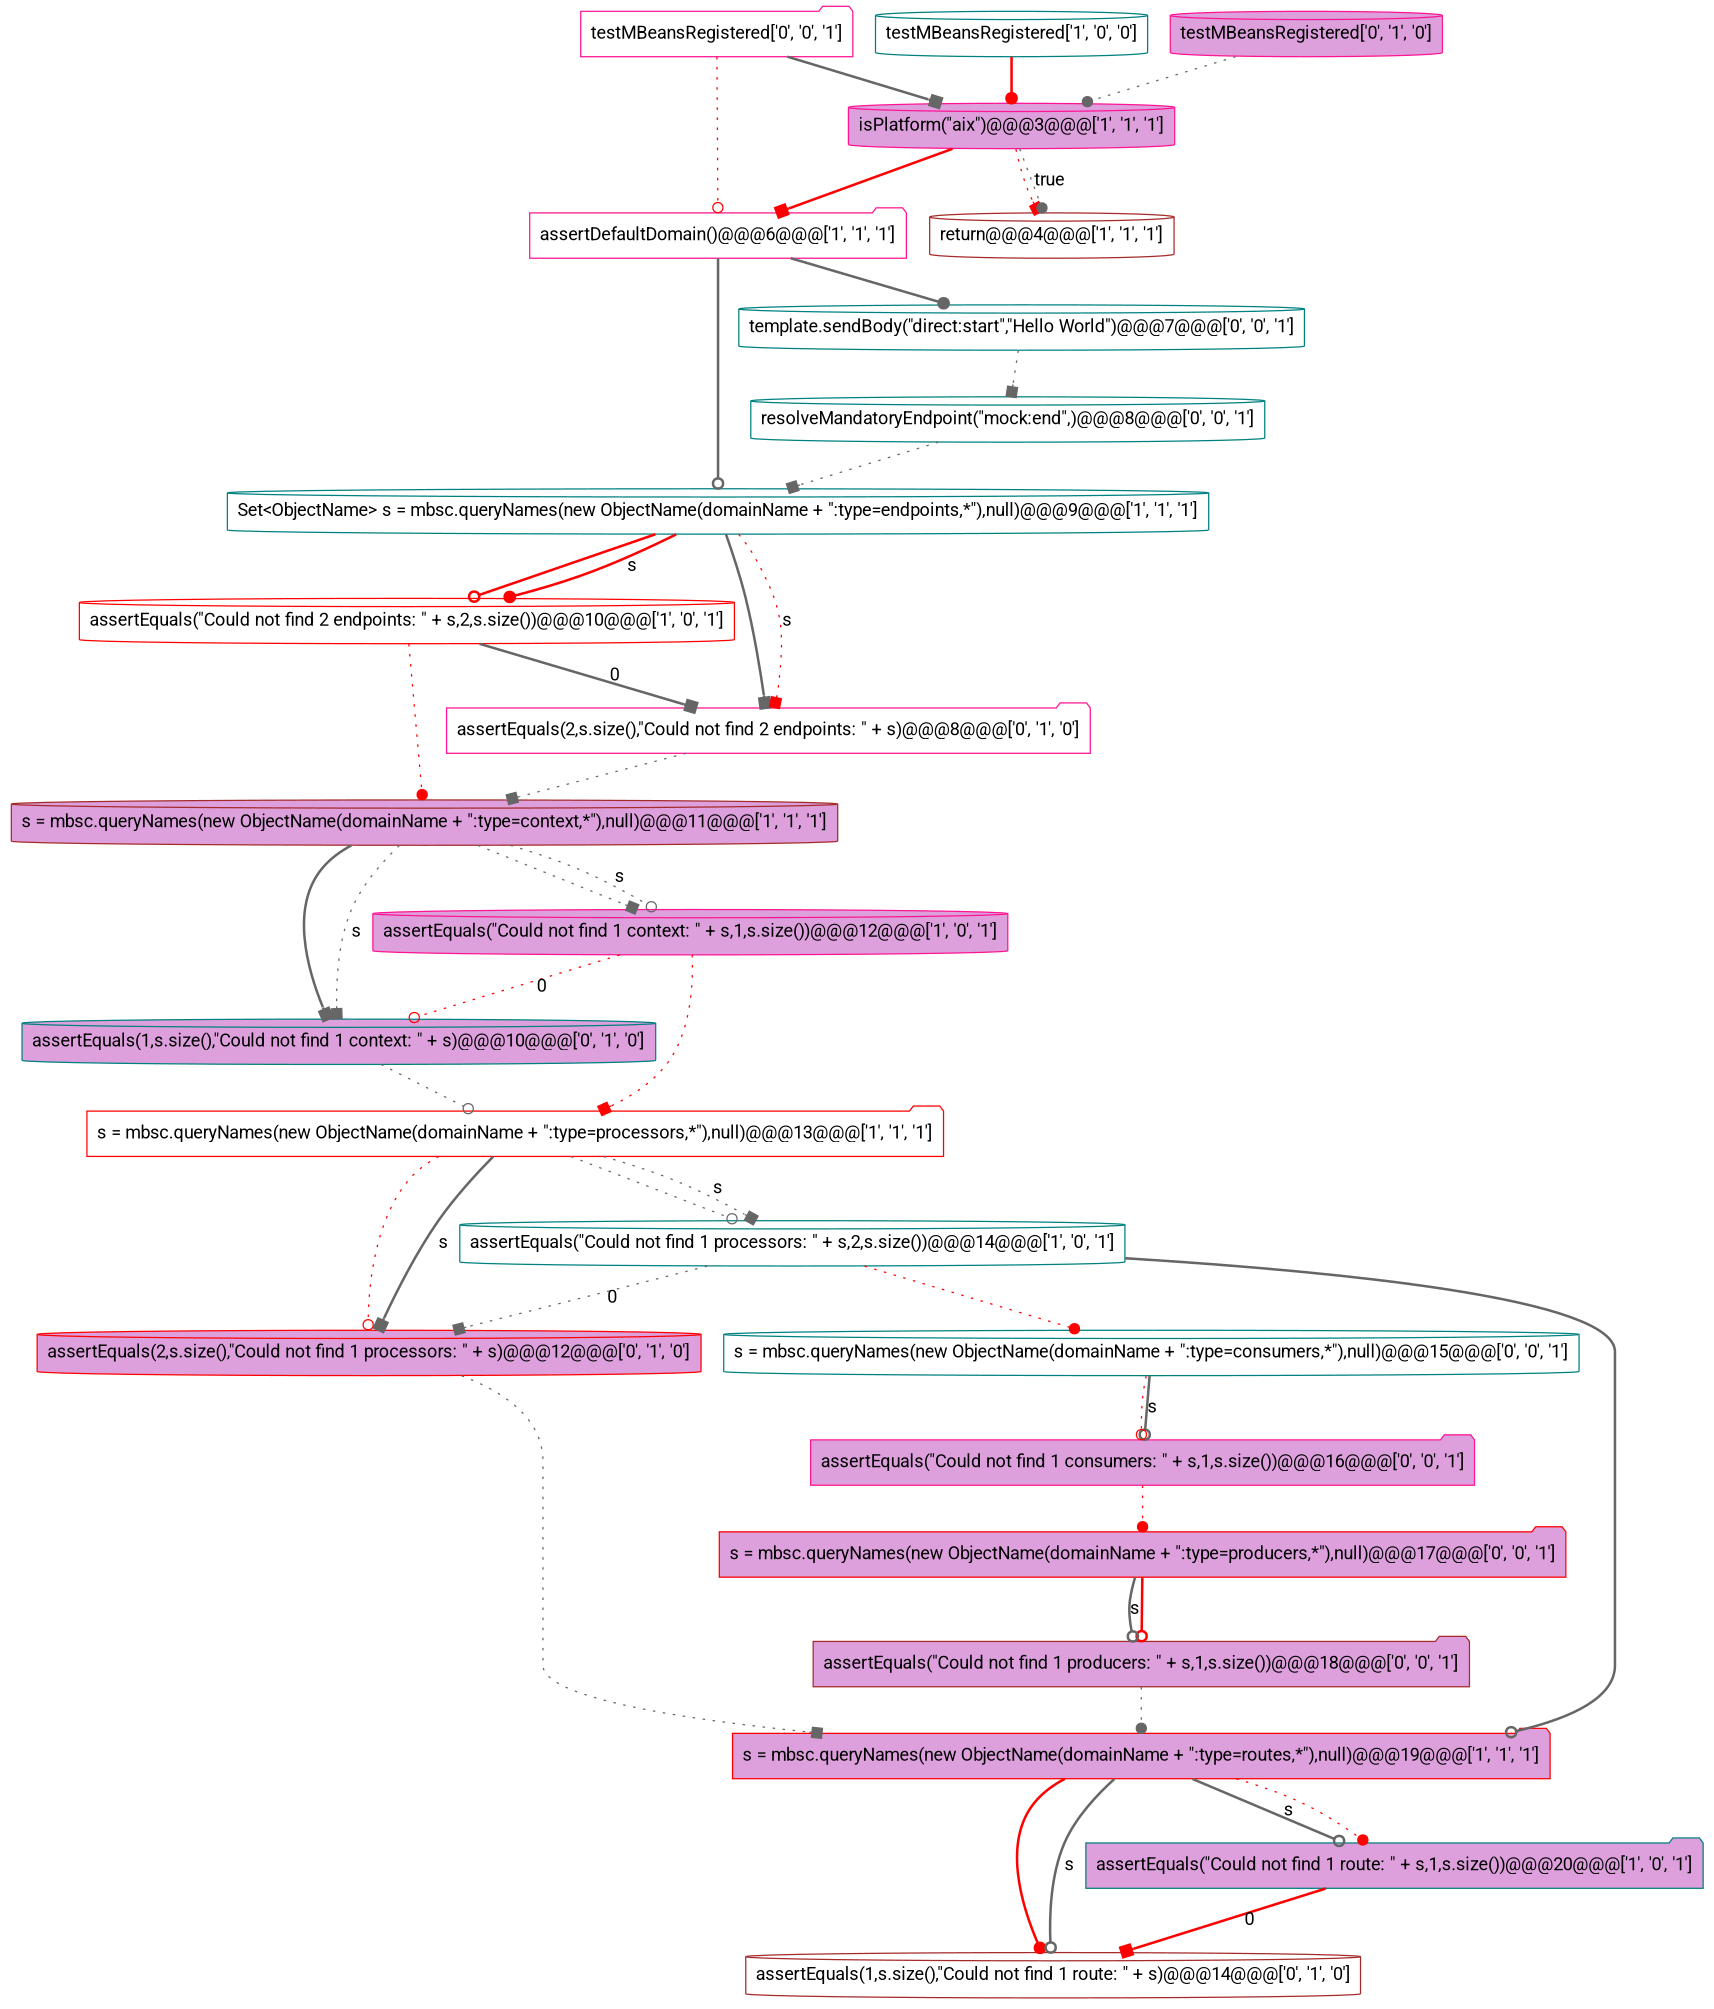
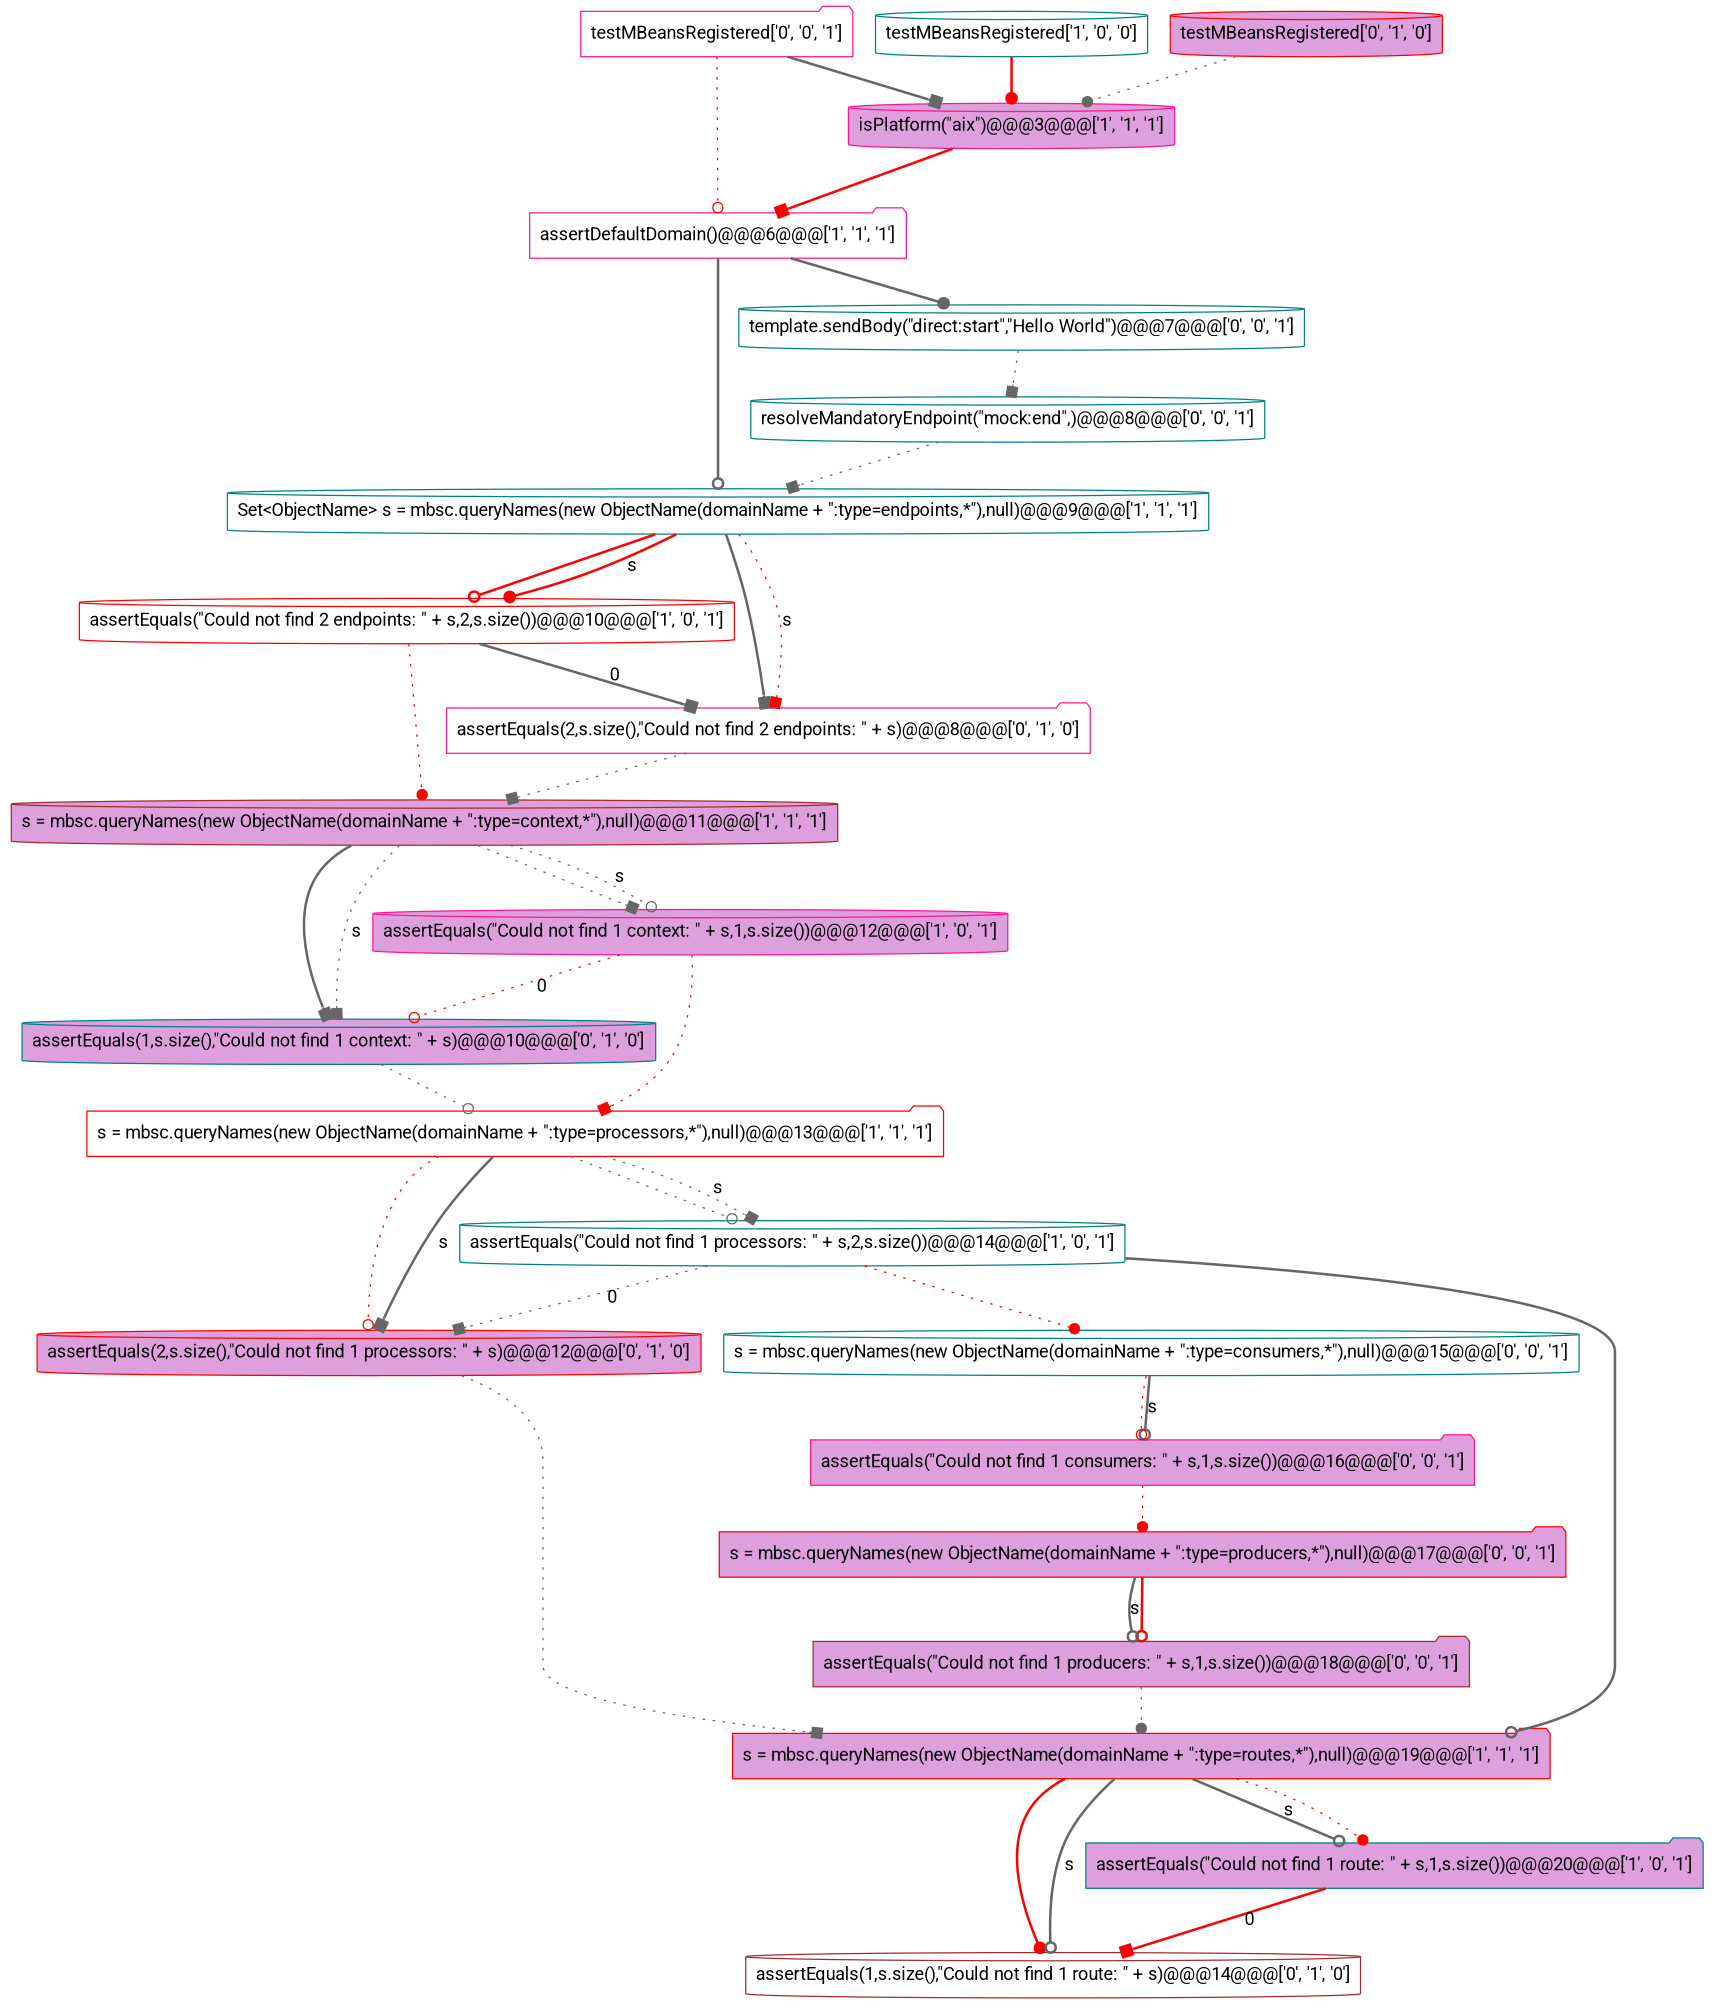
(1306, 34) -> (1306, 34)
(1052, 236) -> none
